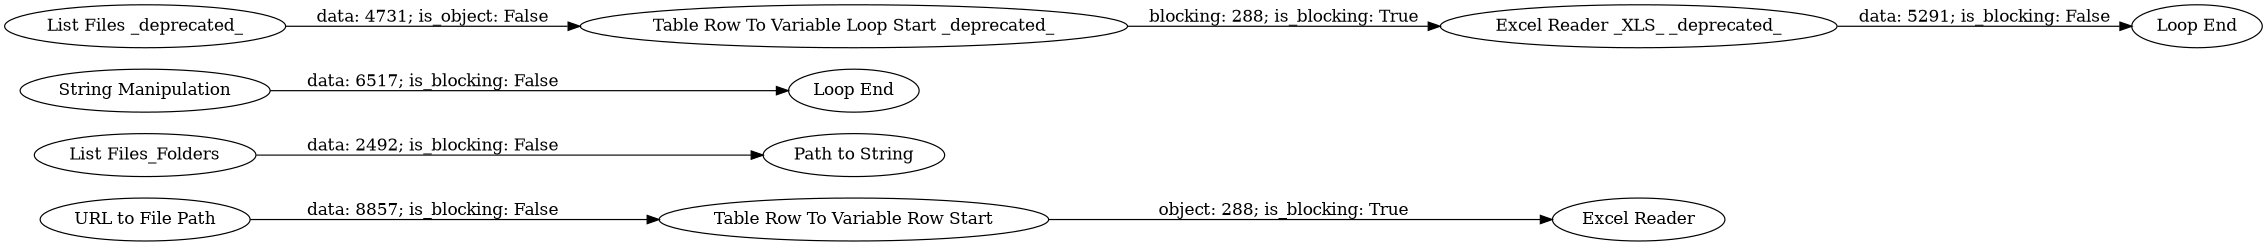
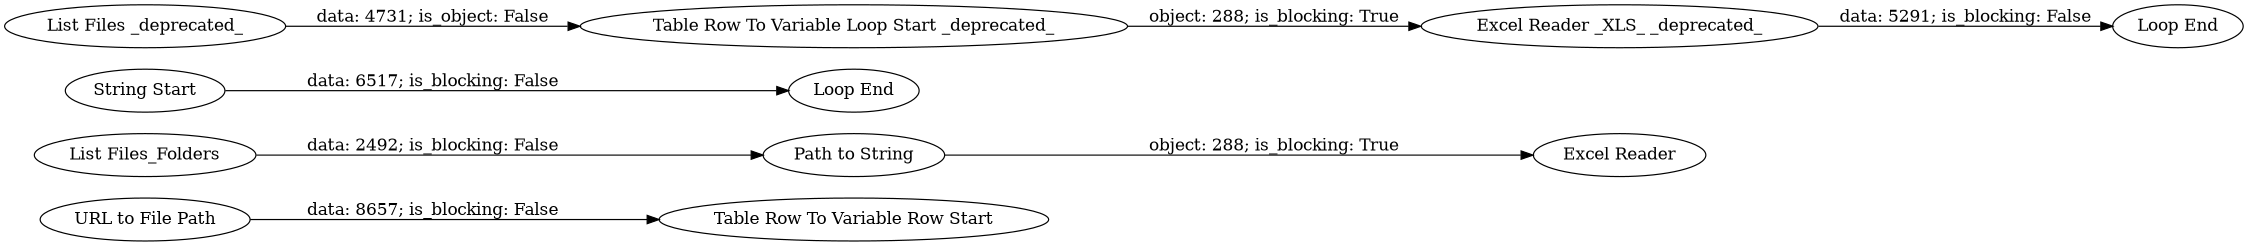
(1284, 17) -> (1274, 17)
(145, 91) -> (145, 91)
(433, 211) -> (433, 211)
(1294, 220) -> (1233, 155)
